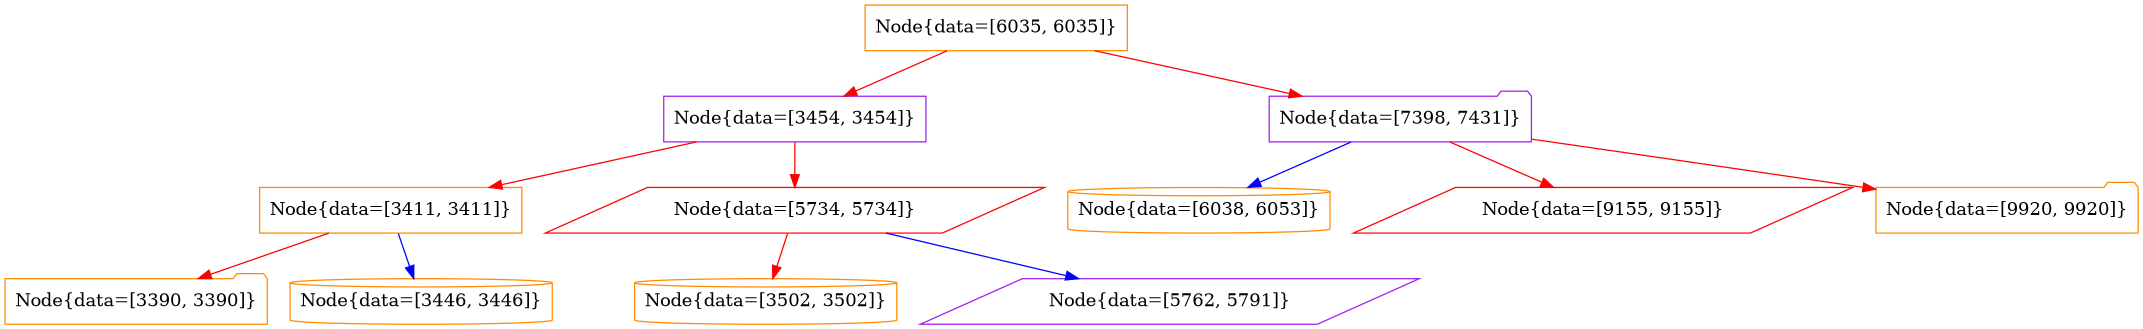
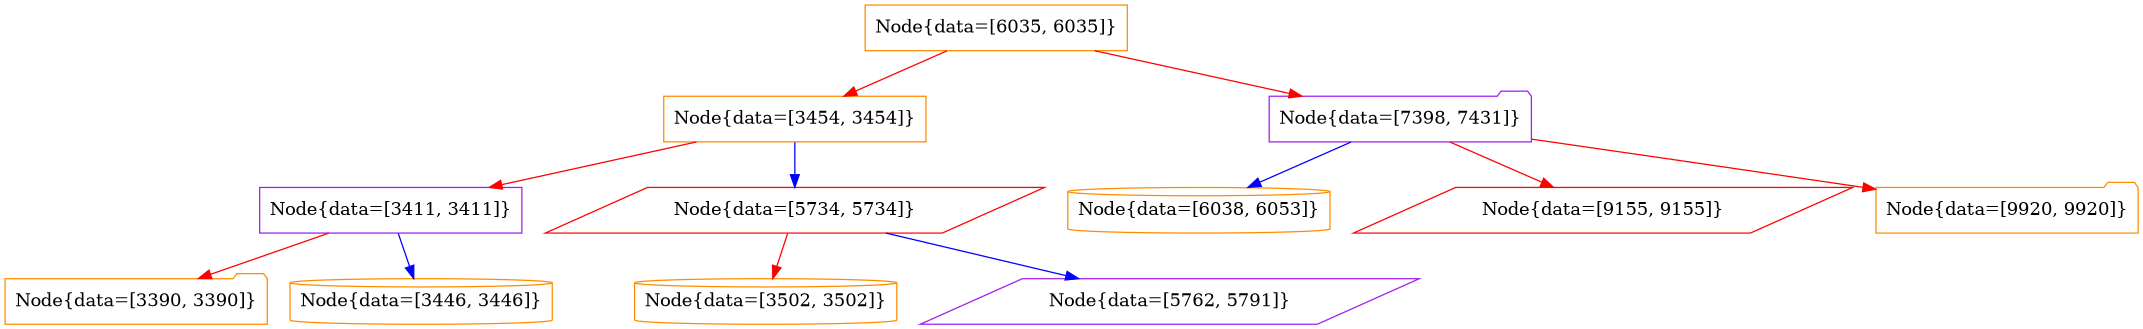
(795, 119) -> (795, 119)
(795, 158) -> (795, 158)
(391, 210) -> (391, 210)
